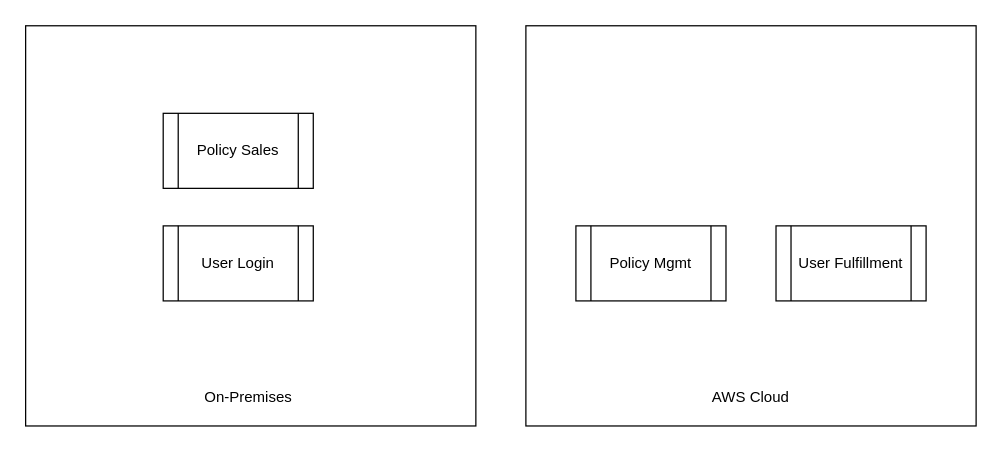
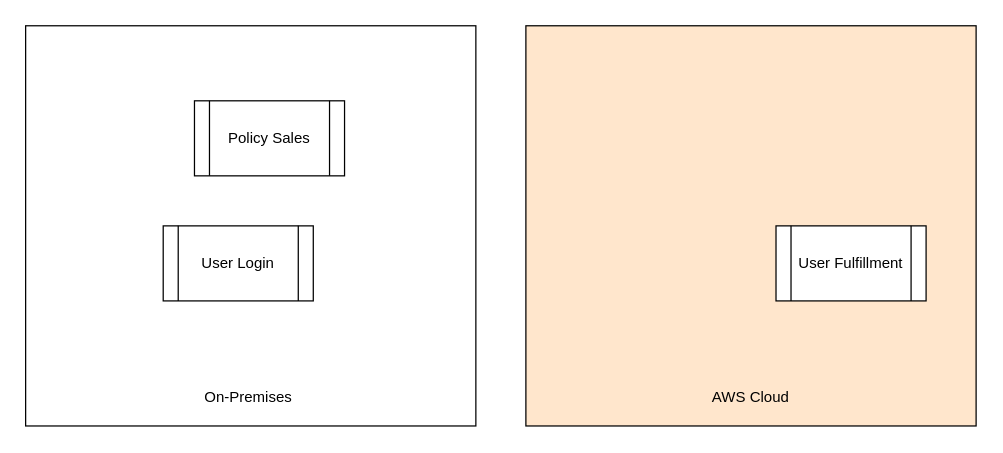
(238, 151) -> (269, 138)
(751, 226) -> (751, 226)
(651, 263) -> none
